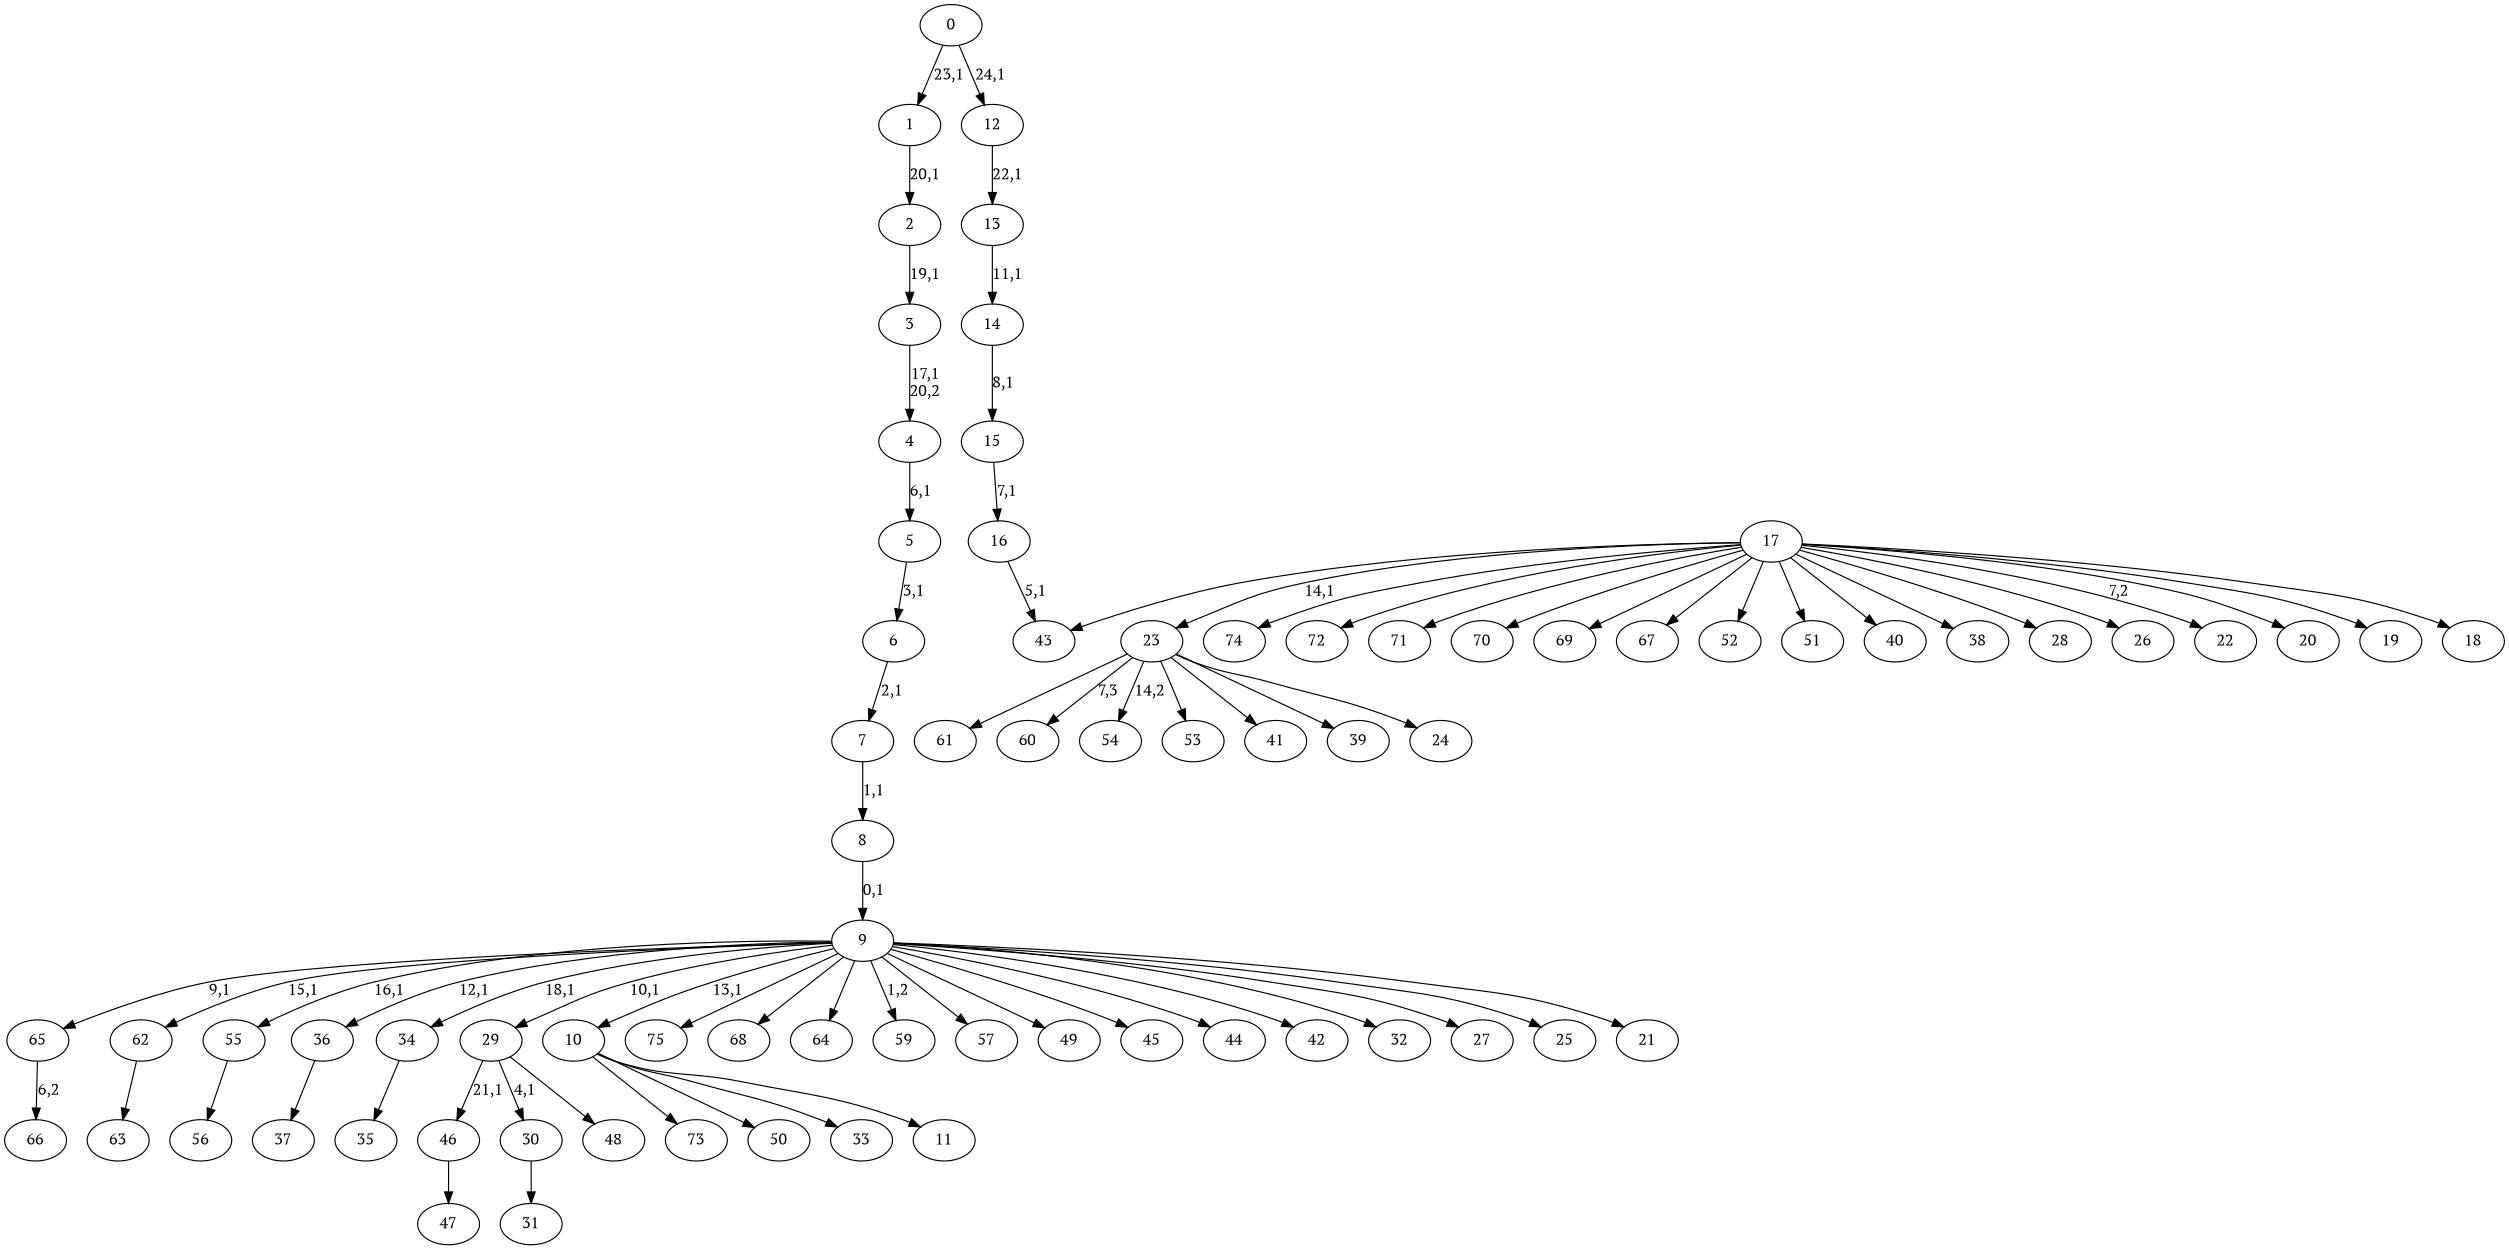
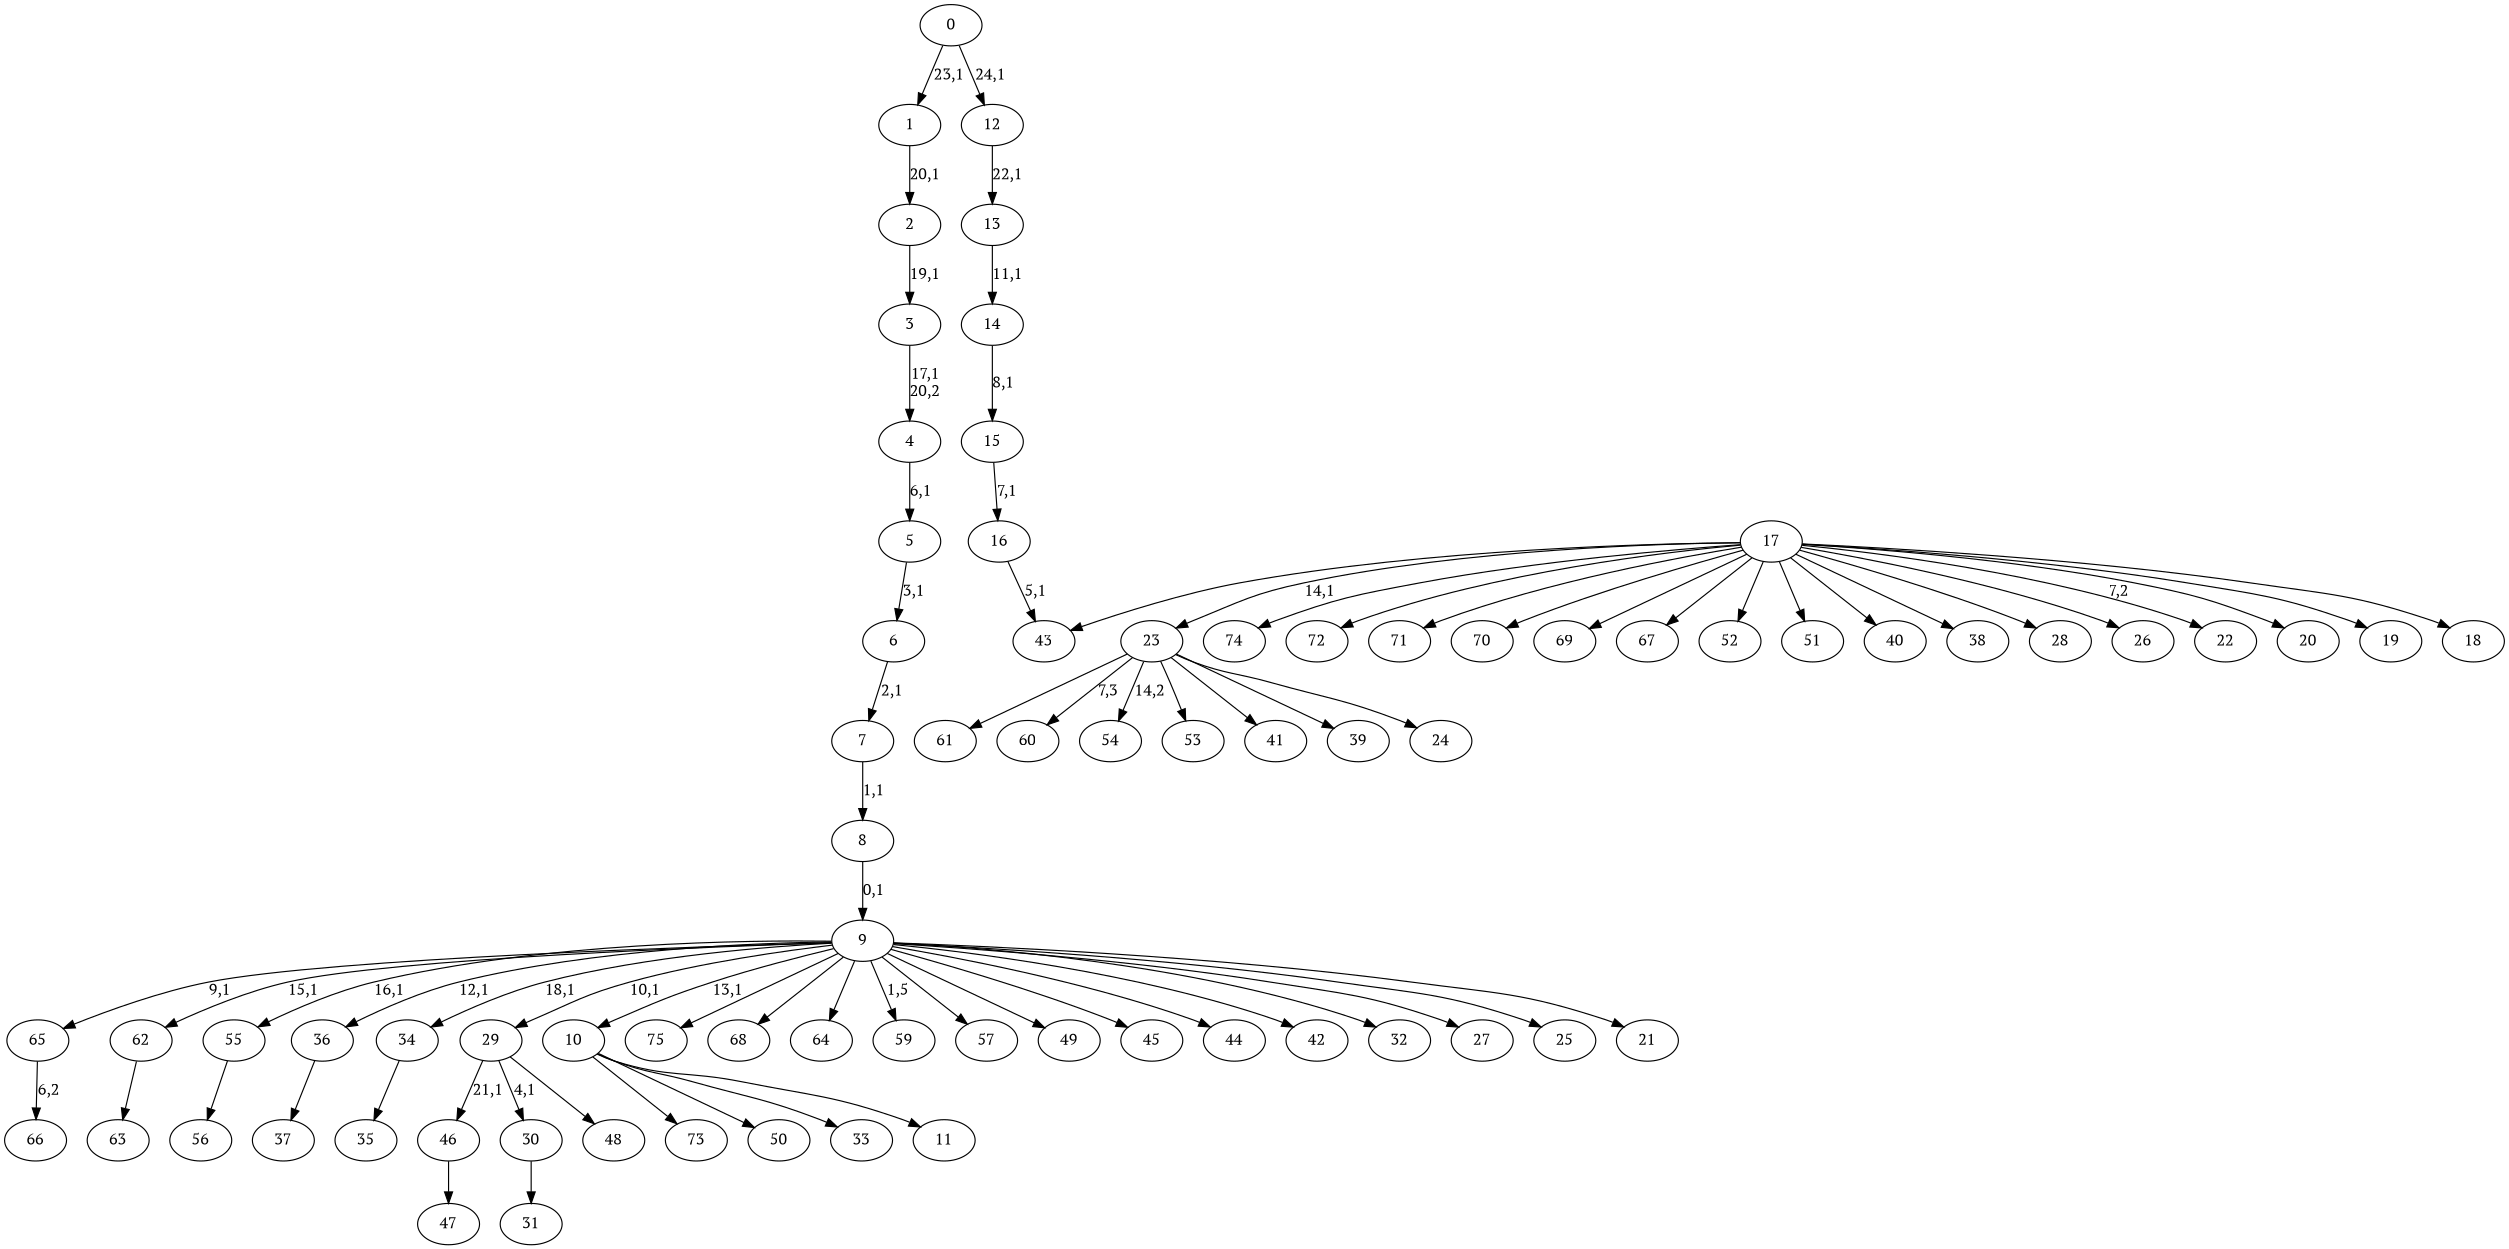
(898, 991) -> (898, 991)
